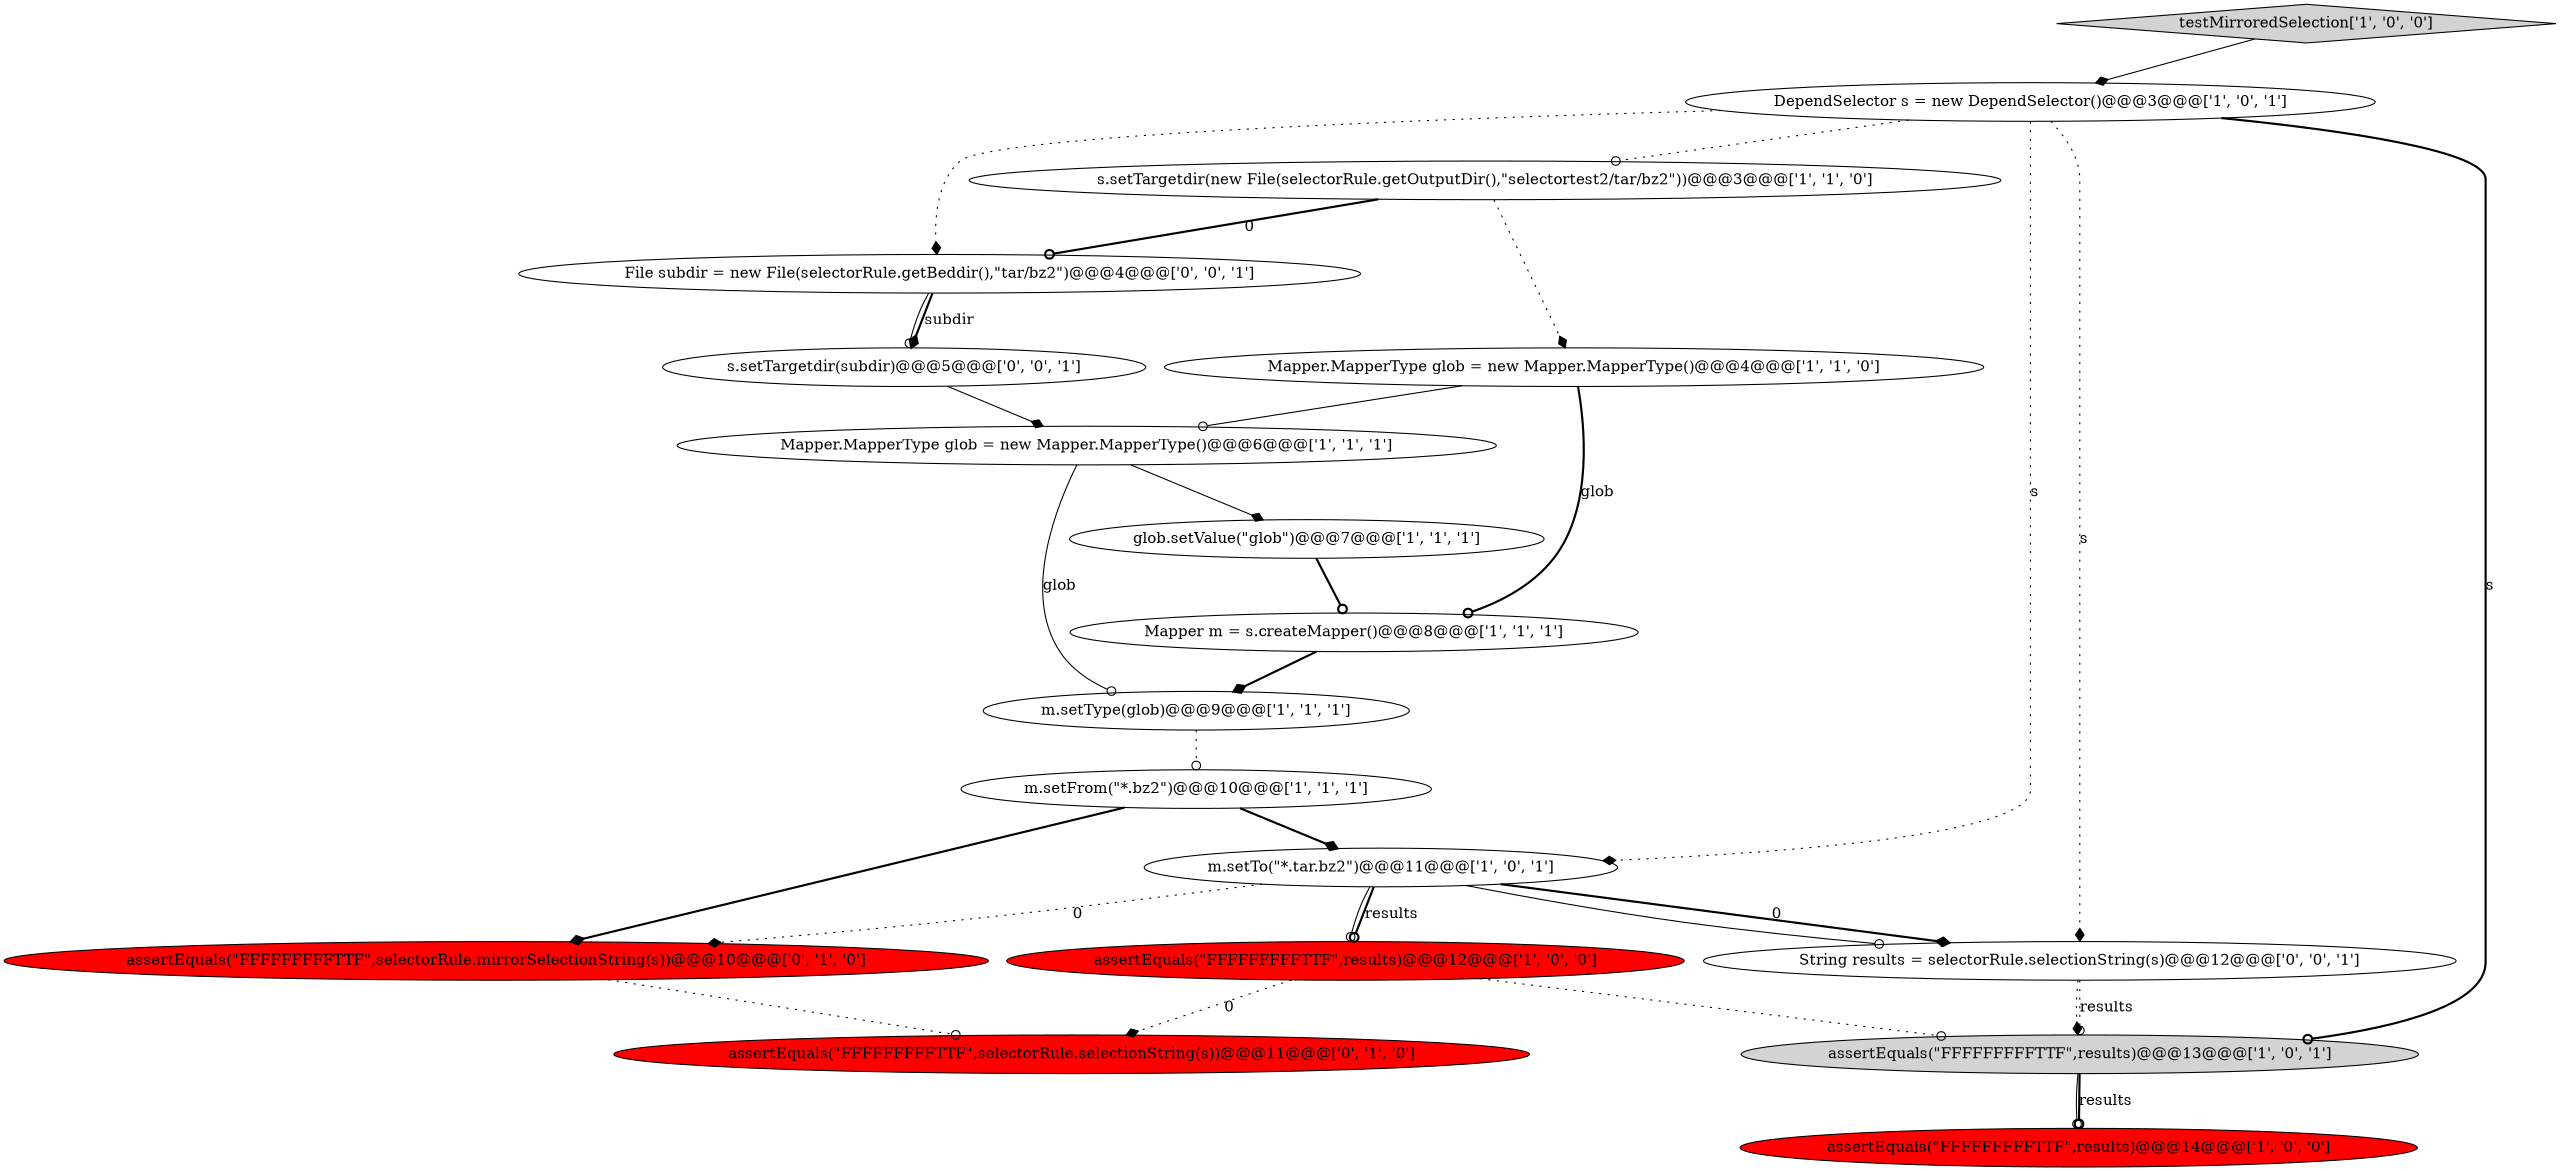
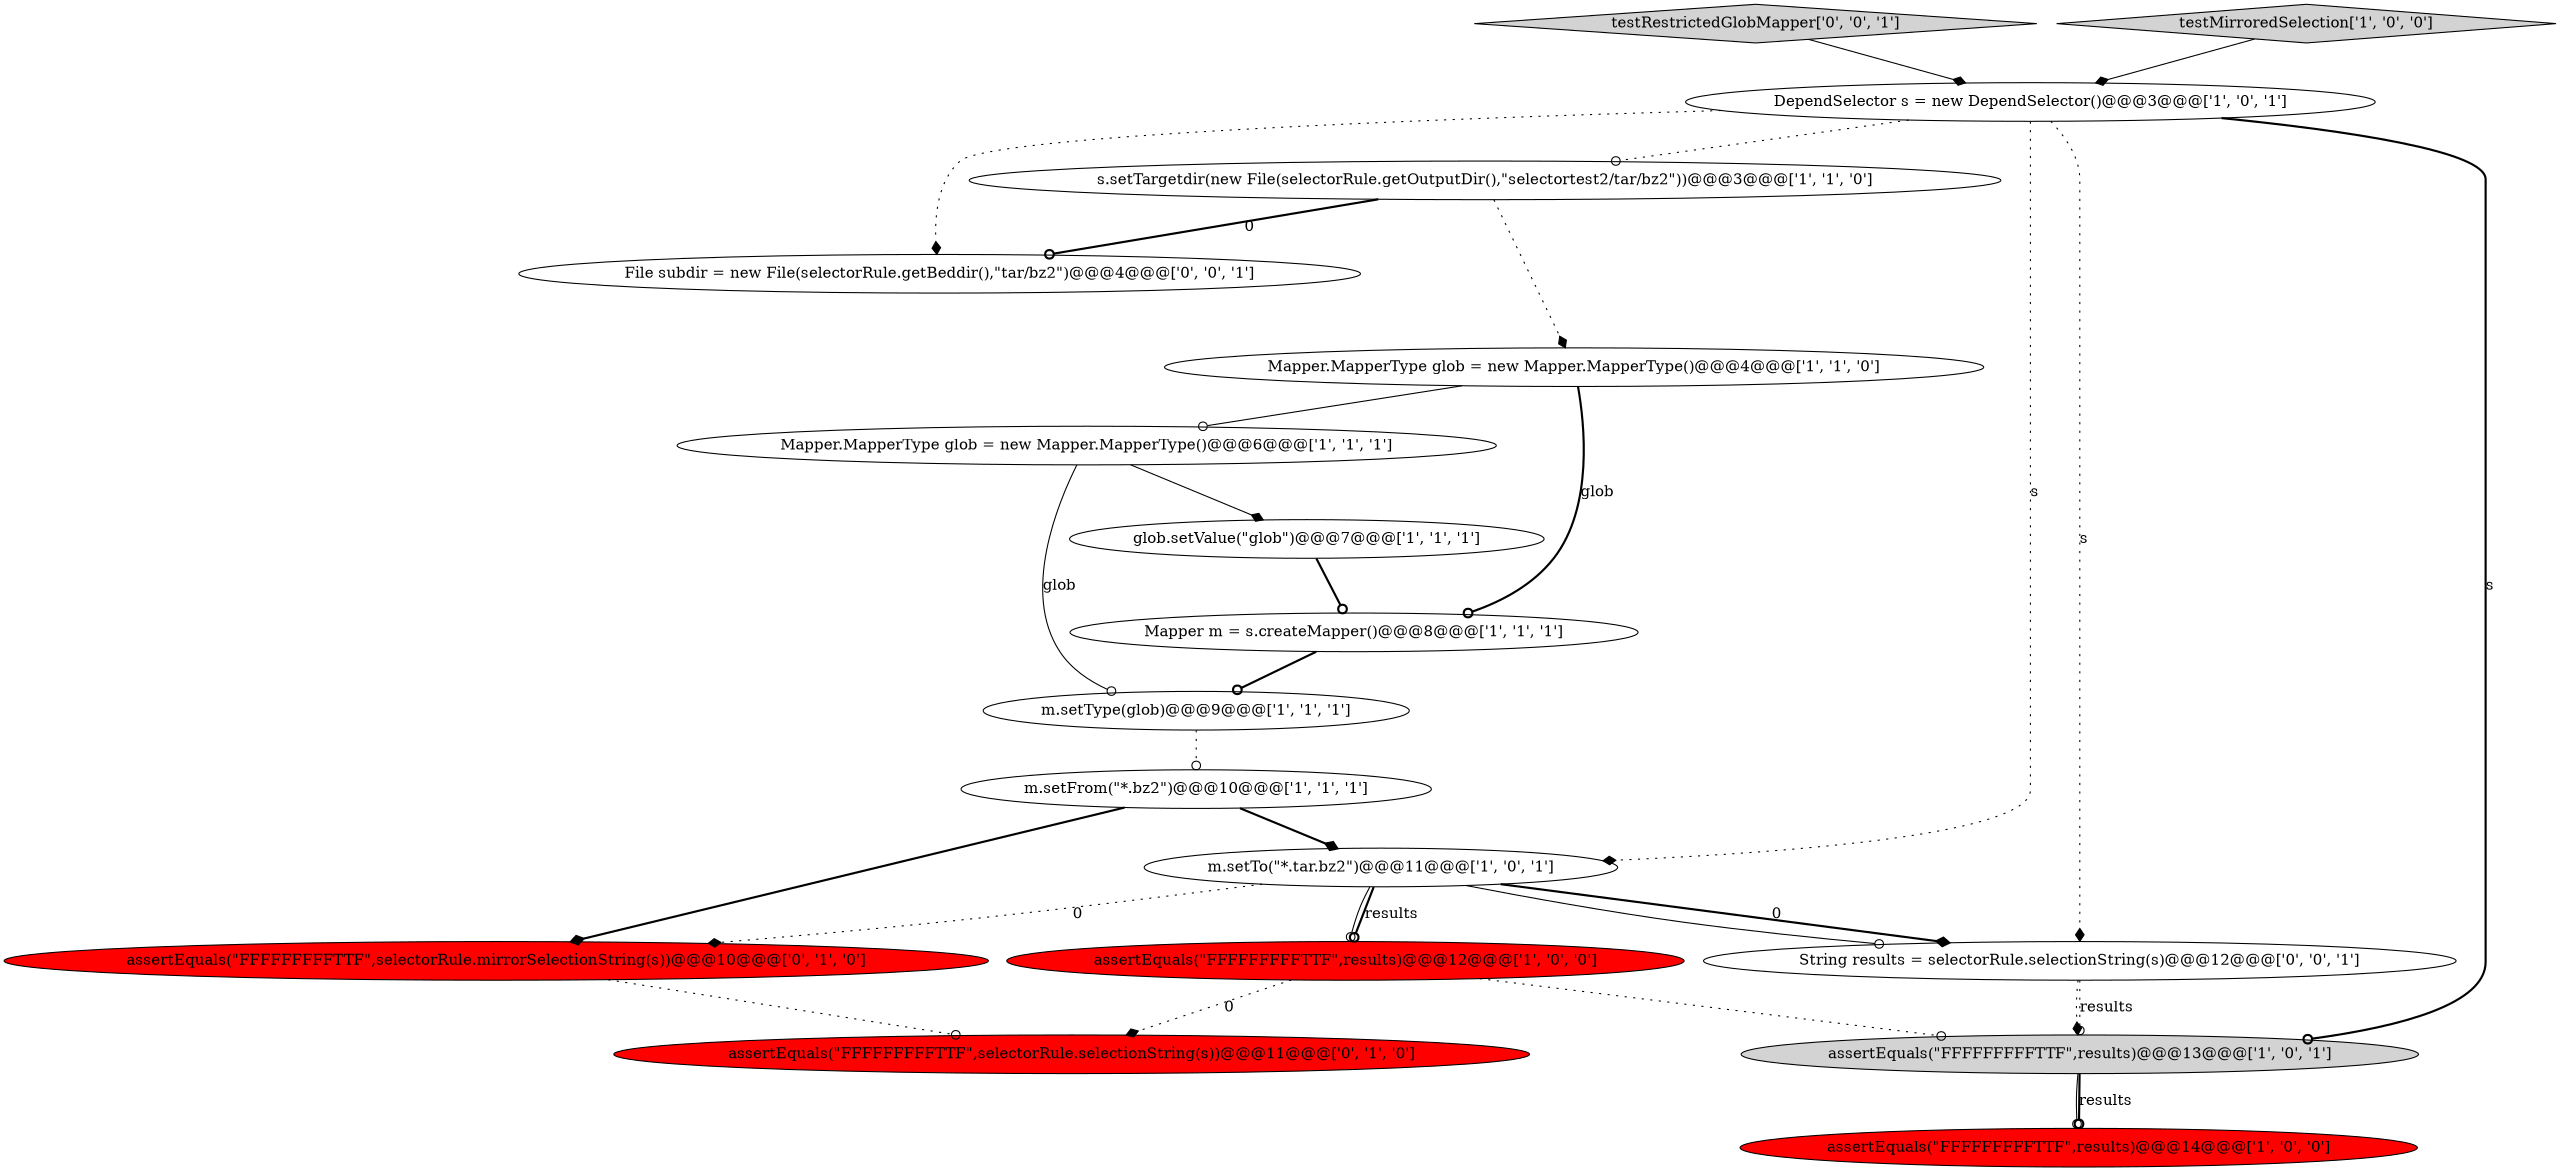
none -> (1756, 24)
(904, 367) -> none
(1279, 670) -> (1279, 670)
